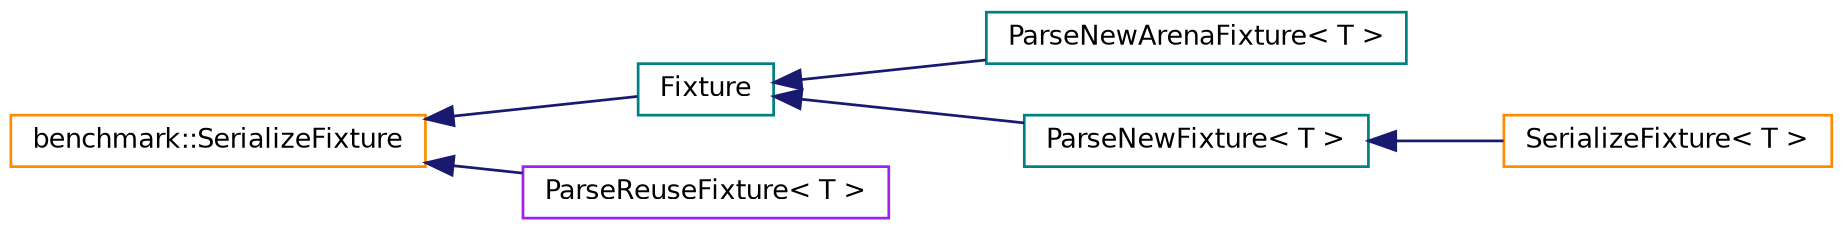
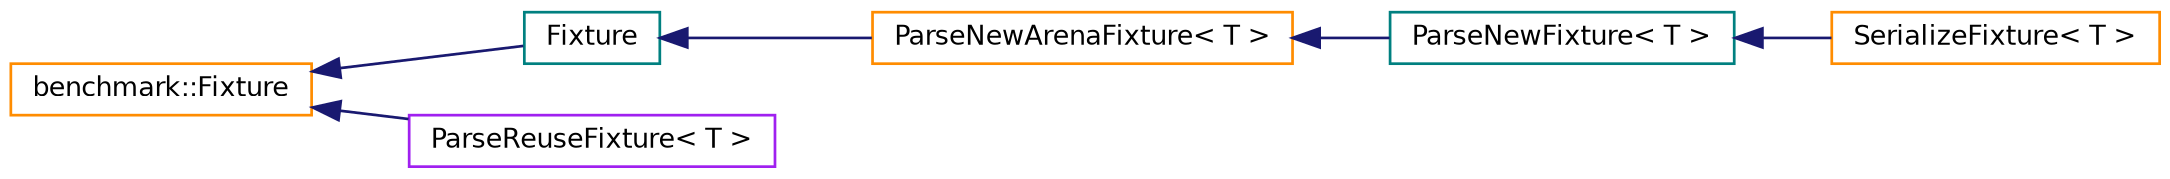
(1196, 38) -> (1083, 38)
(913, 111) -> (1355, 38)
(218, 141) -> (161, 89)
